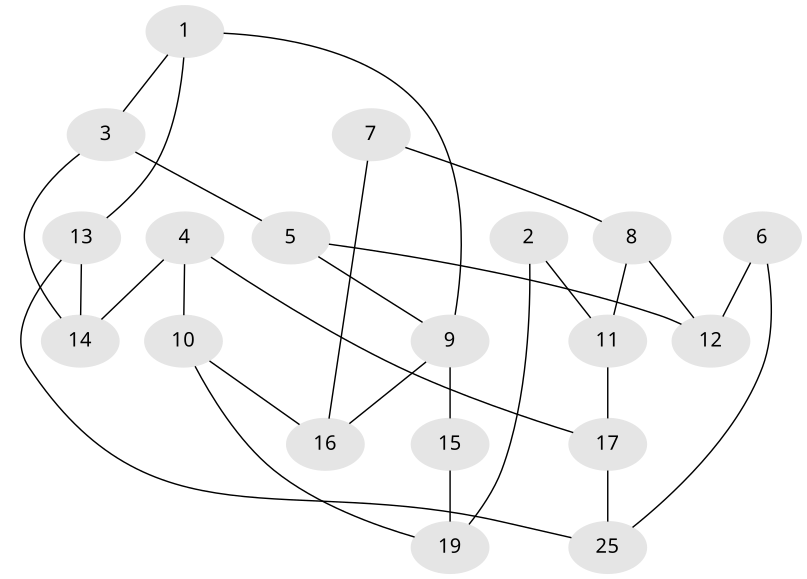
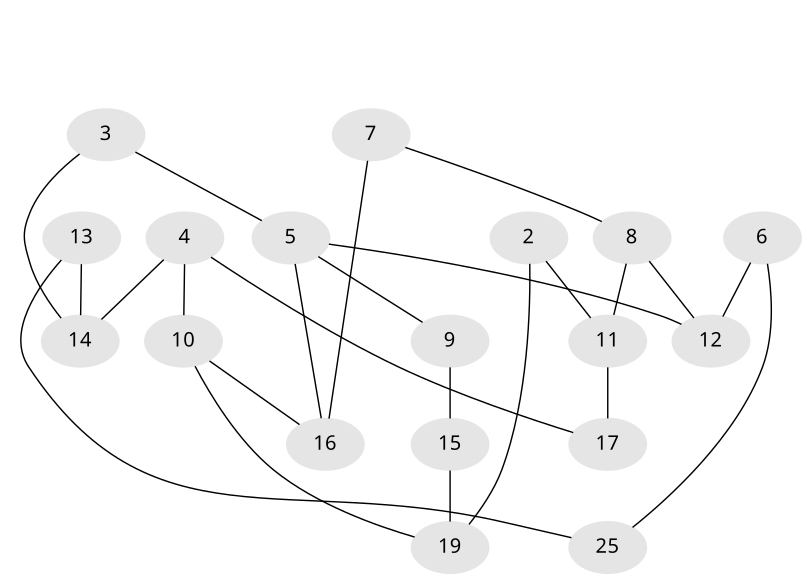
(185, 32) -> none
(388, 393) -> (308, 341)
(608, 496) -> none
